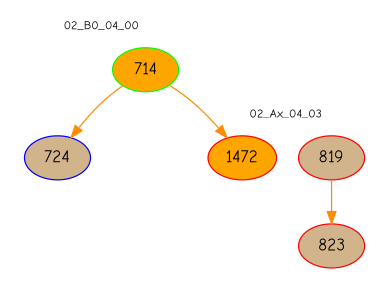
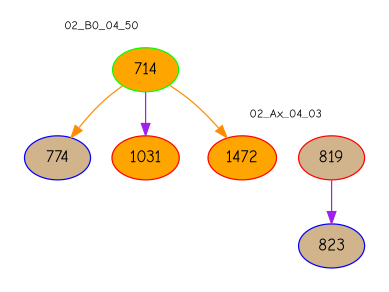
(102, 26) -> (102, 26)
(58, 158) -> (58, 158)
none -> (146, 158)
(332, 196) -> (332, 196)
(332, 246) -> (332, 246)
